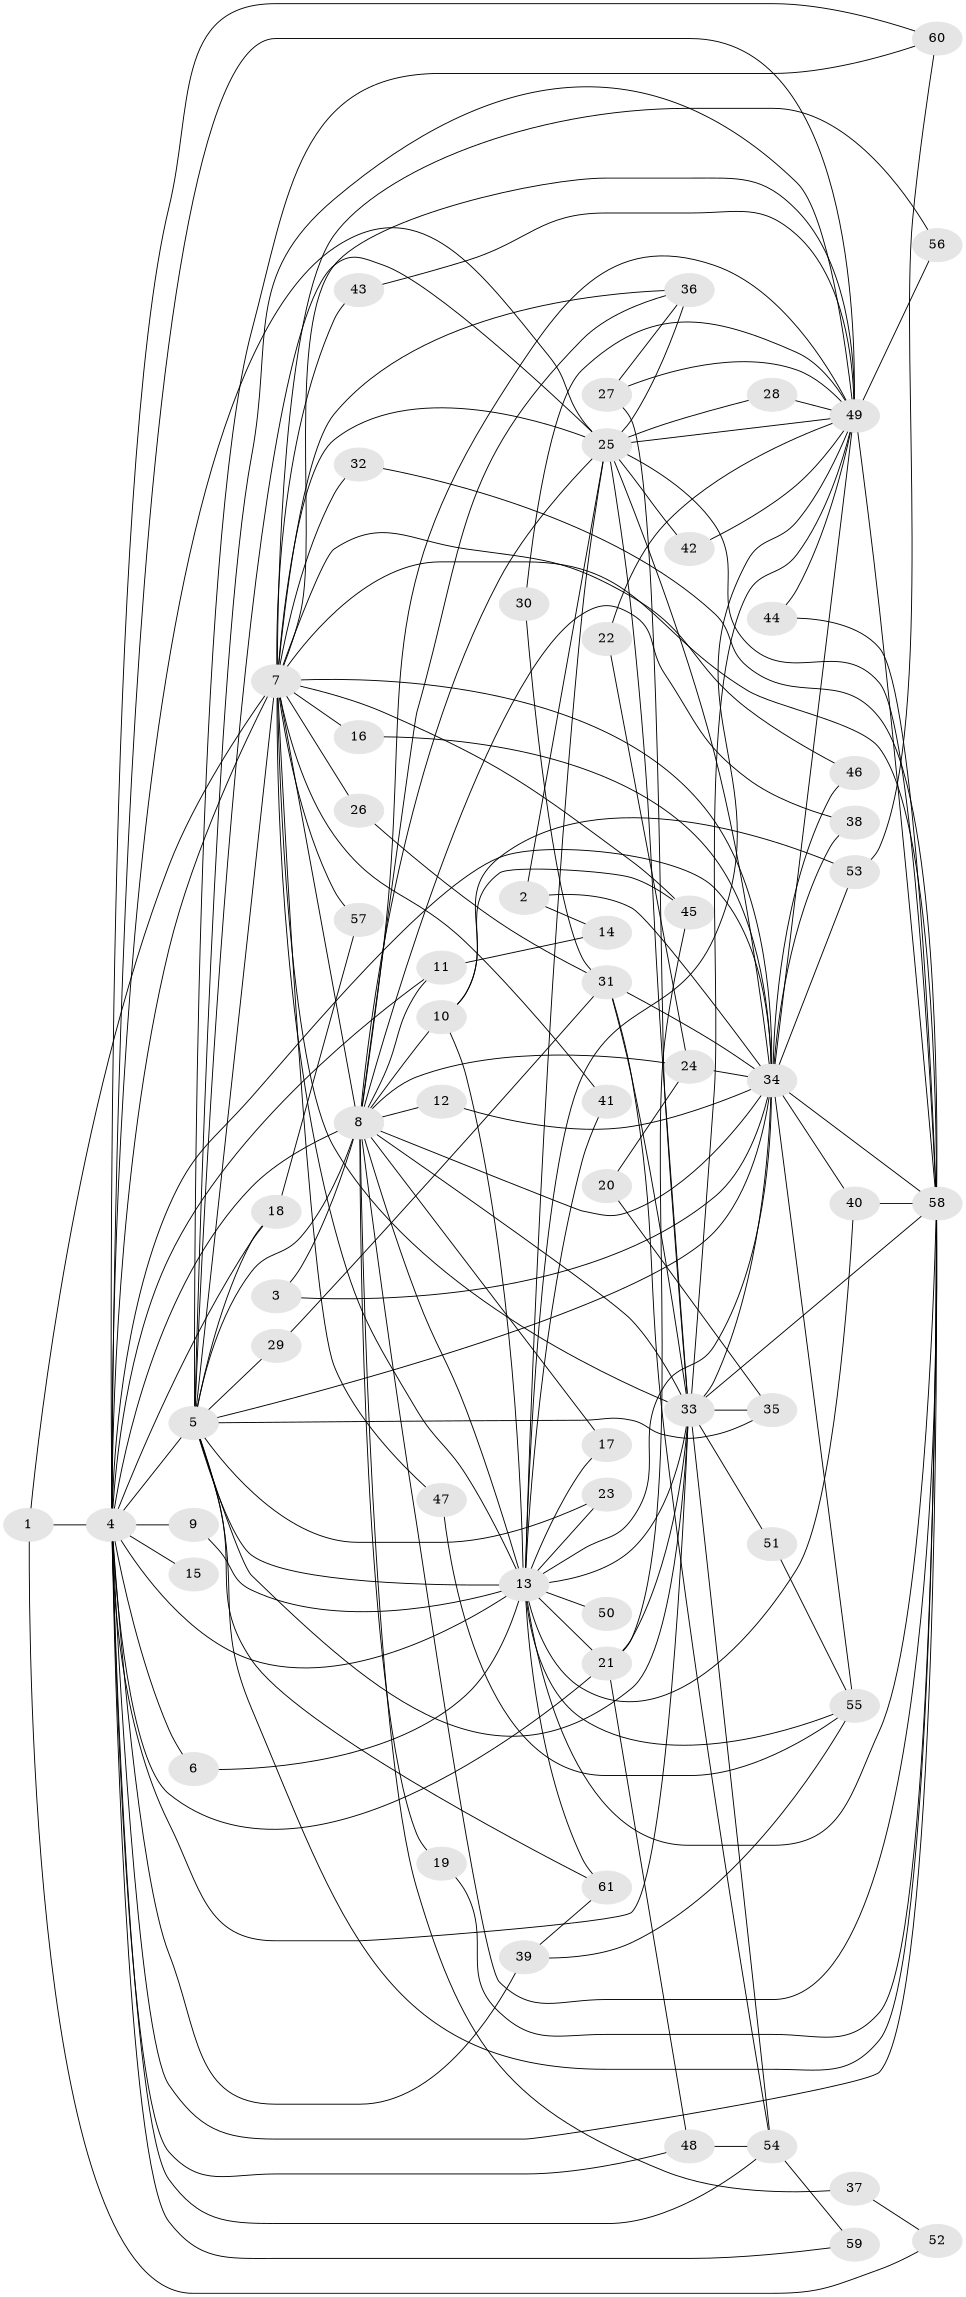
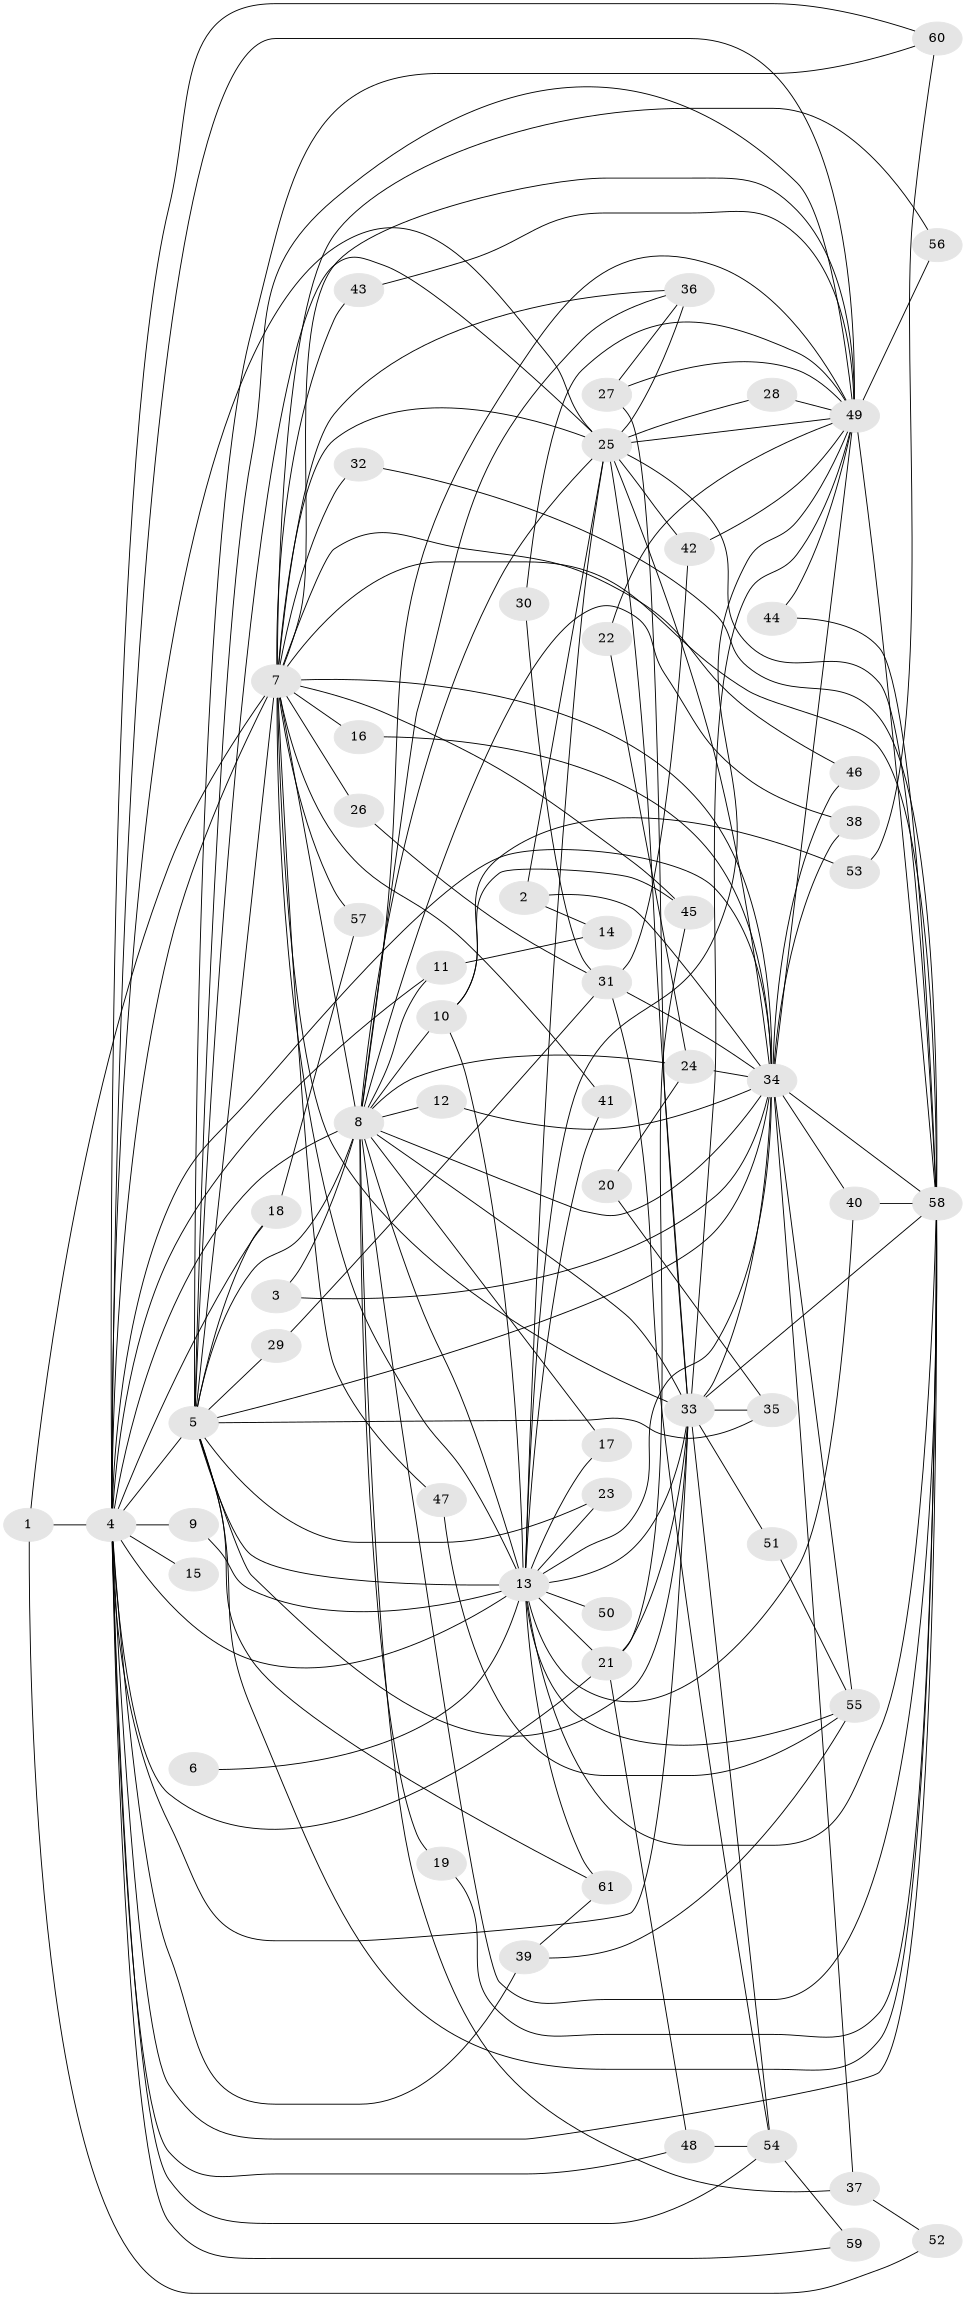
(813, 976) -> (813, 1608)
(653, 1185) -> (668, 781)
(141, 1650) -> none
